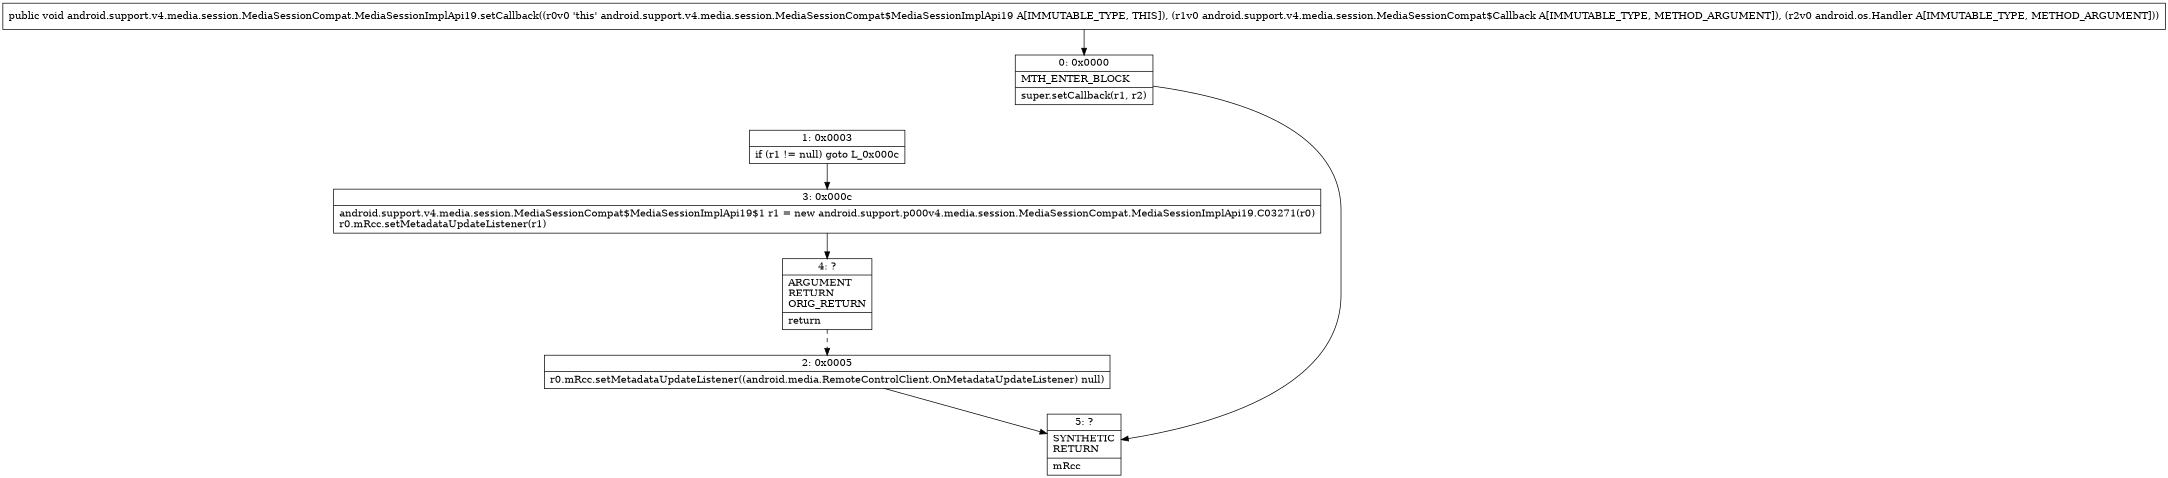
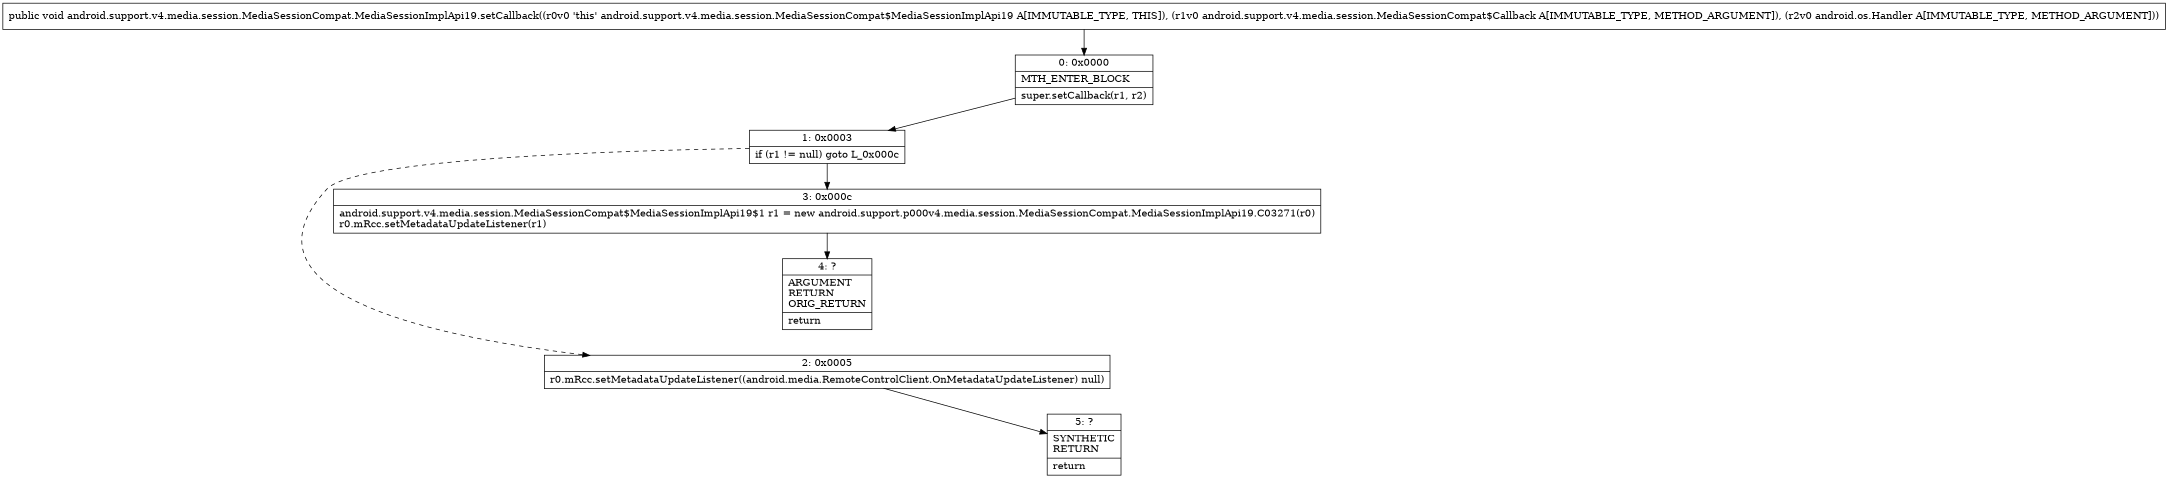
(1341, 269) -> (955, 113)
(827, 339) -> (349, 178)
(1067, 466) -> (1069, 466)
